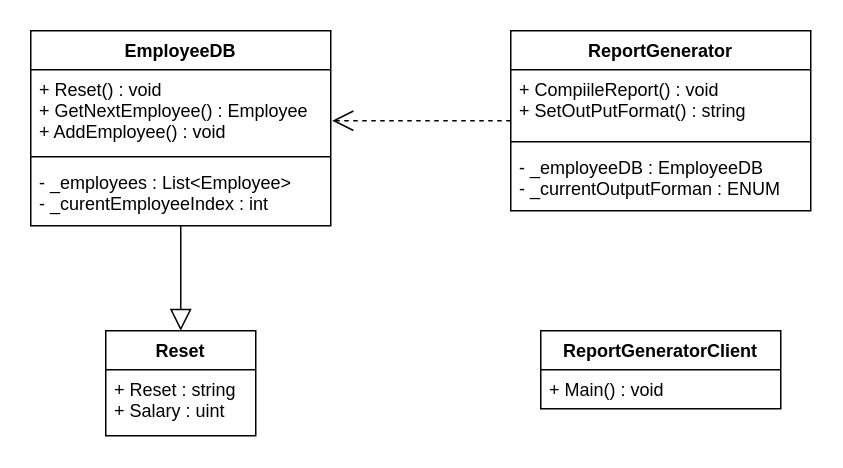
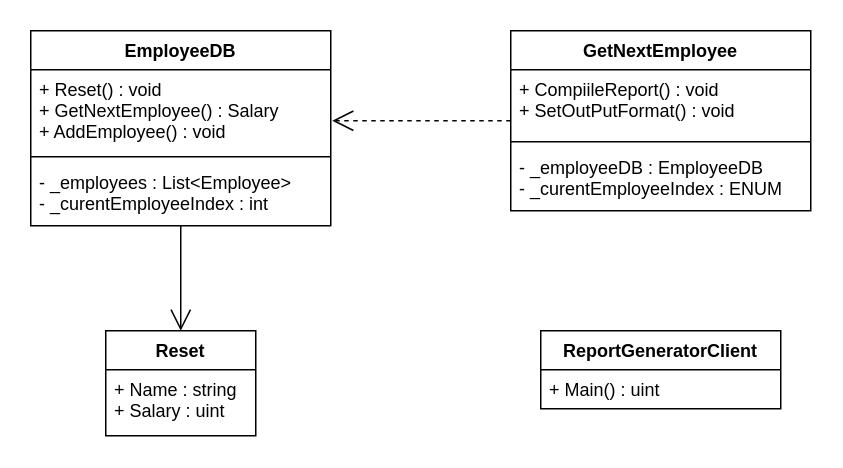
(660, 51) -> (660, 51)
(108, 90) -> (108, 90)
(626, 90) -> (626, 90)
(636, 168) -> (636, 168)
(181, 308) -> (181, 317)
(183, 390) -> (178, 390)
(611, 390) -> (611, 390)
